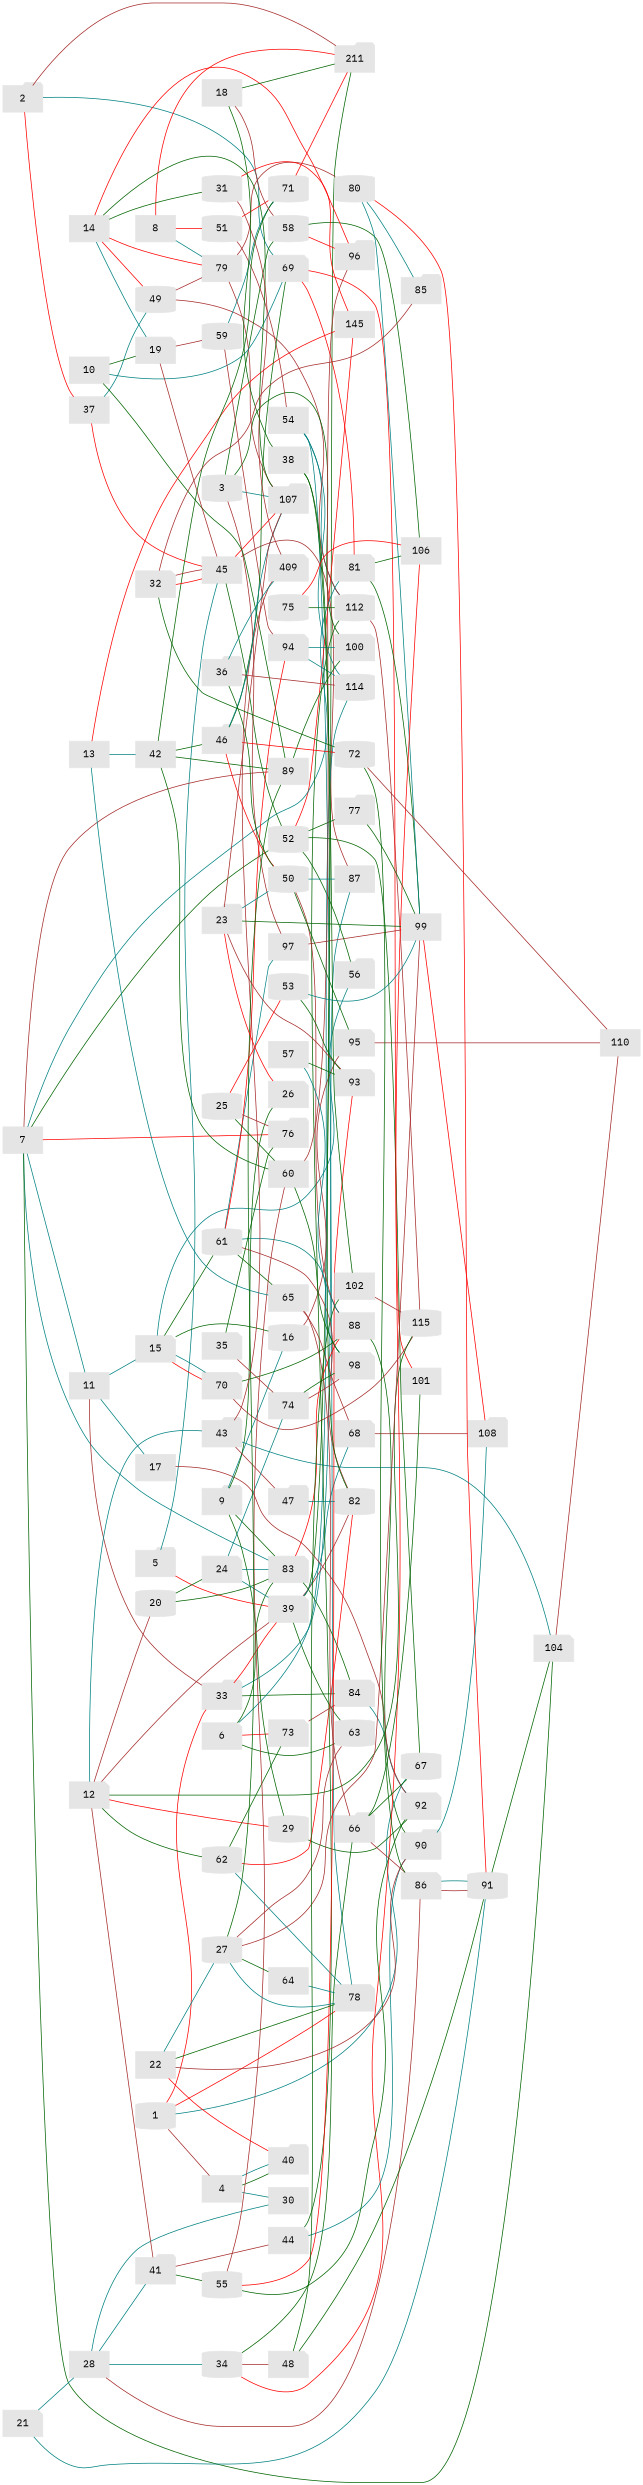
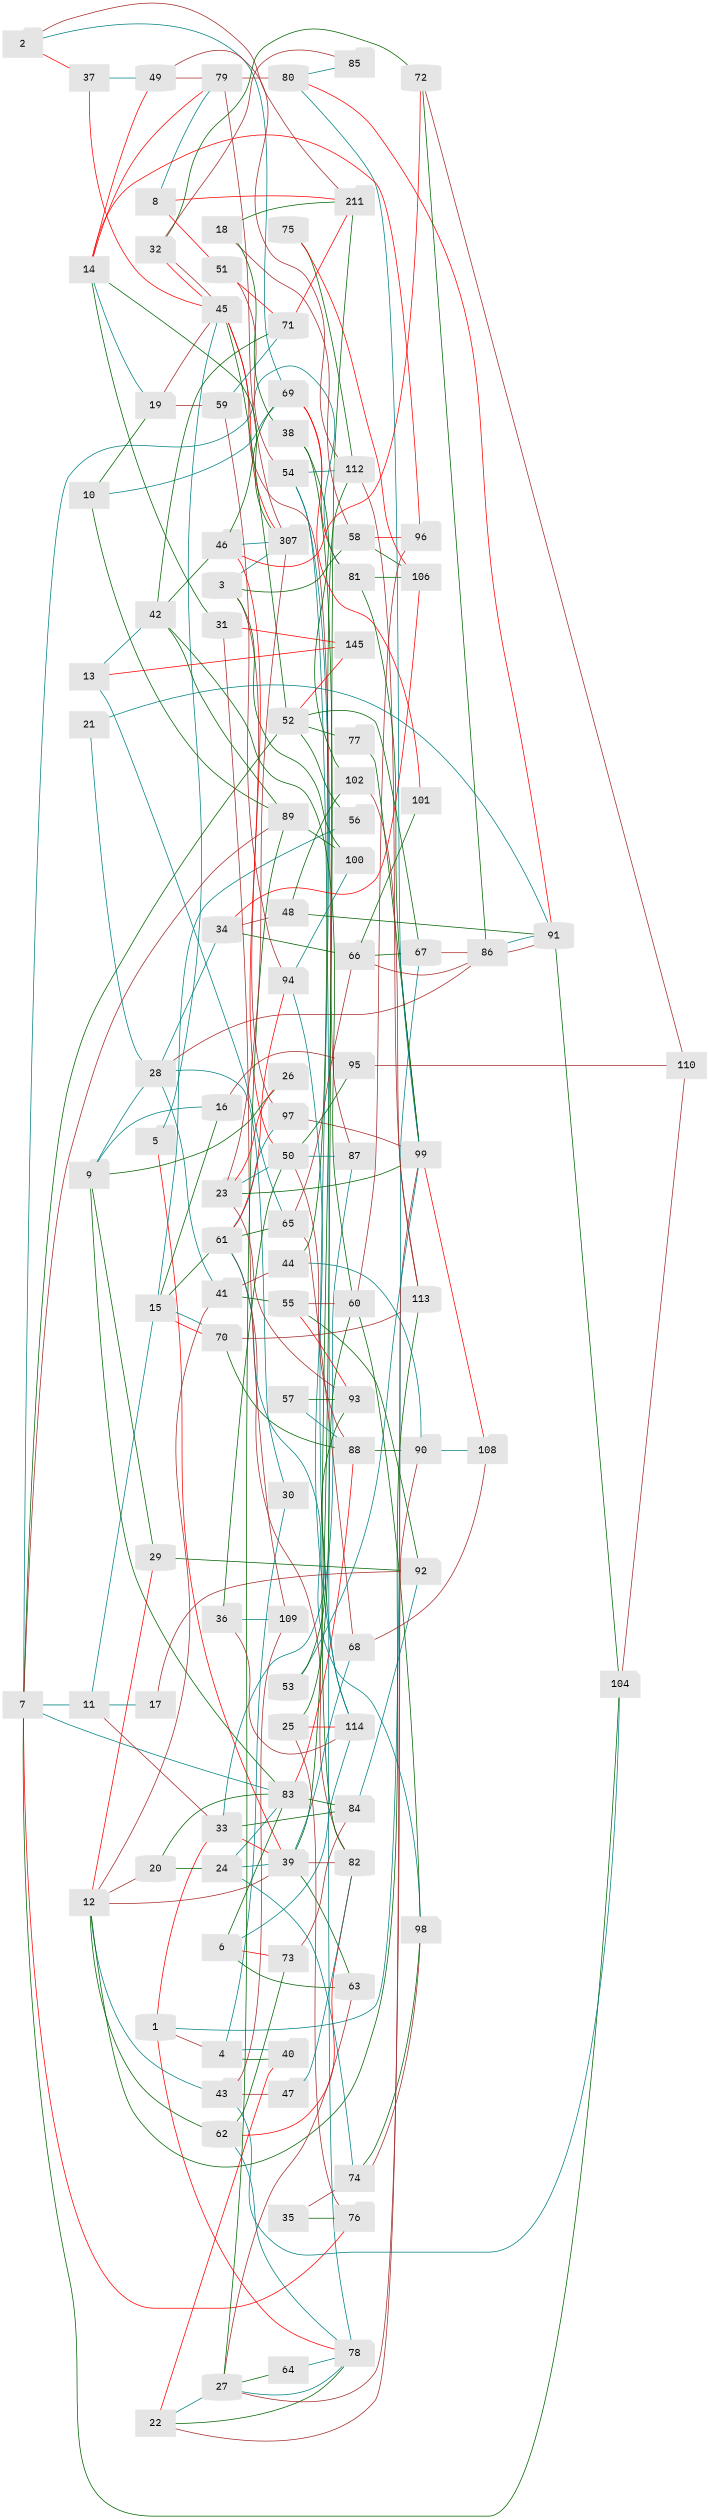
(288, 500) -> (288, 541)
(288, 568) -> (288, 1619)
none -> (454, 953)
(263, 1033) -> (322, 1727)
none -> (119, 1124)
(421, 1323) -> (421, 1299)
